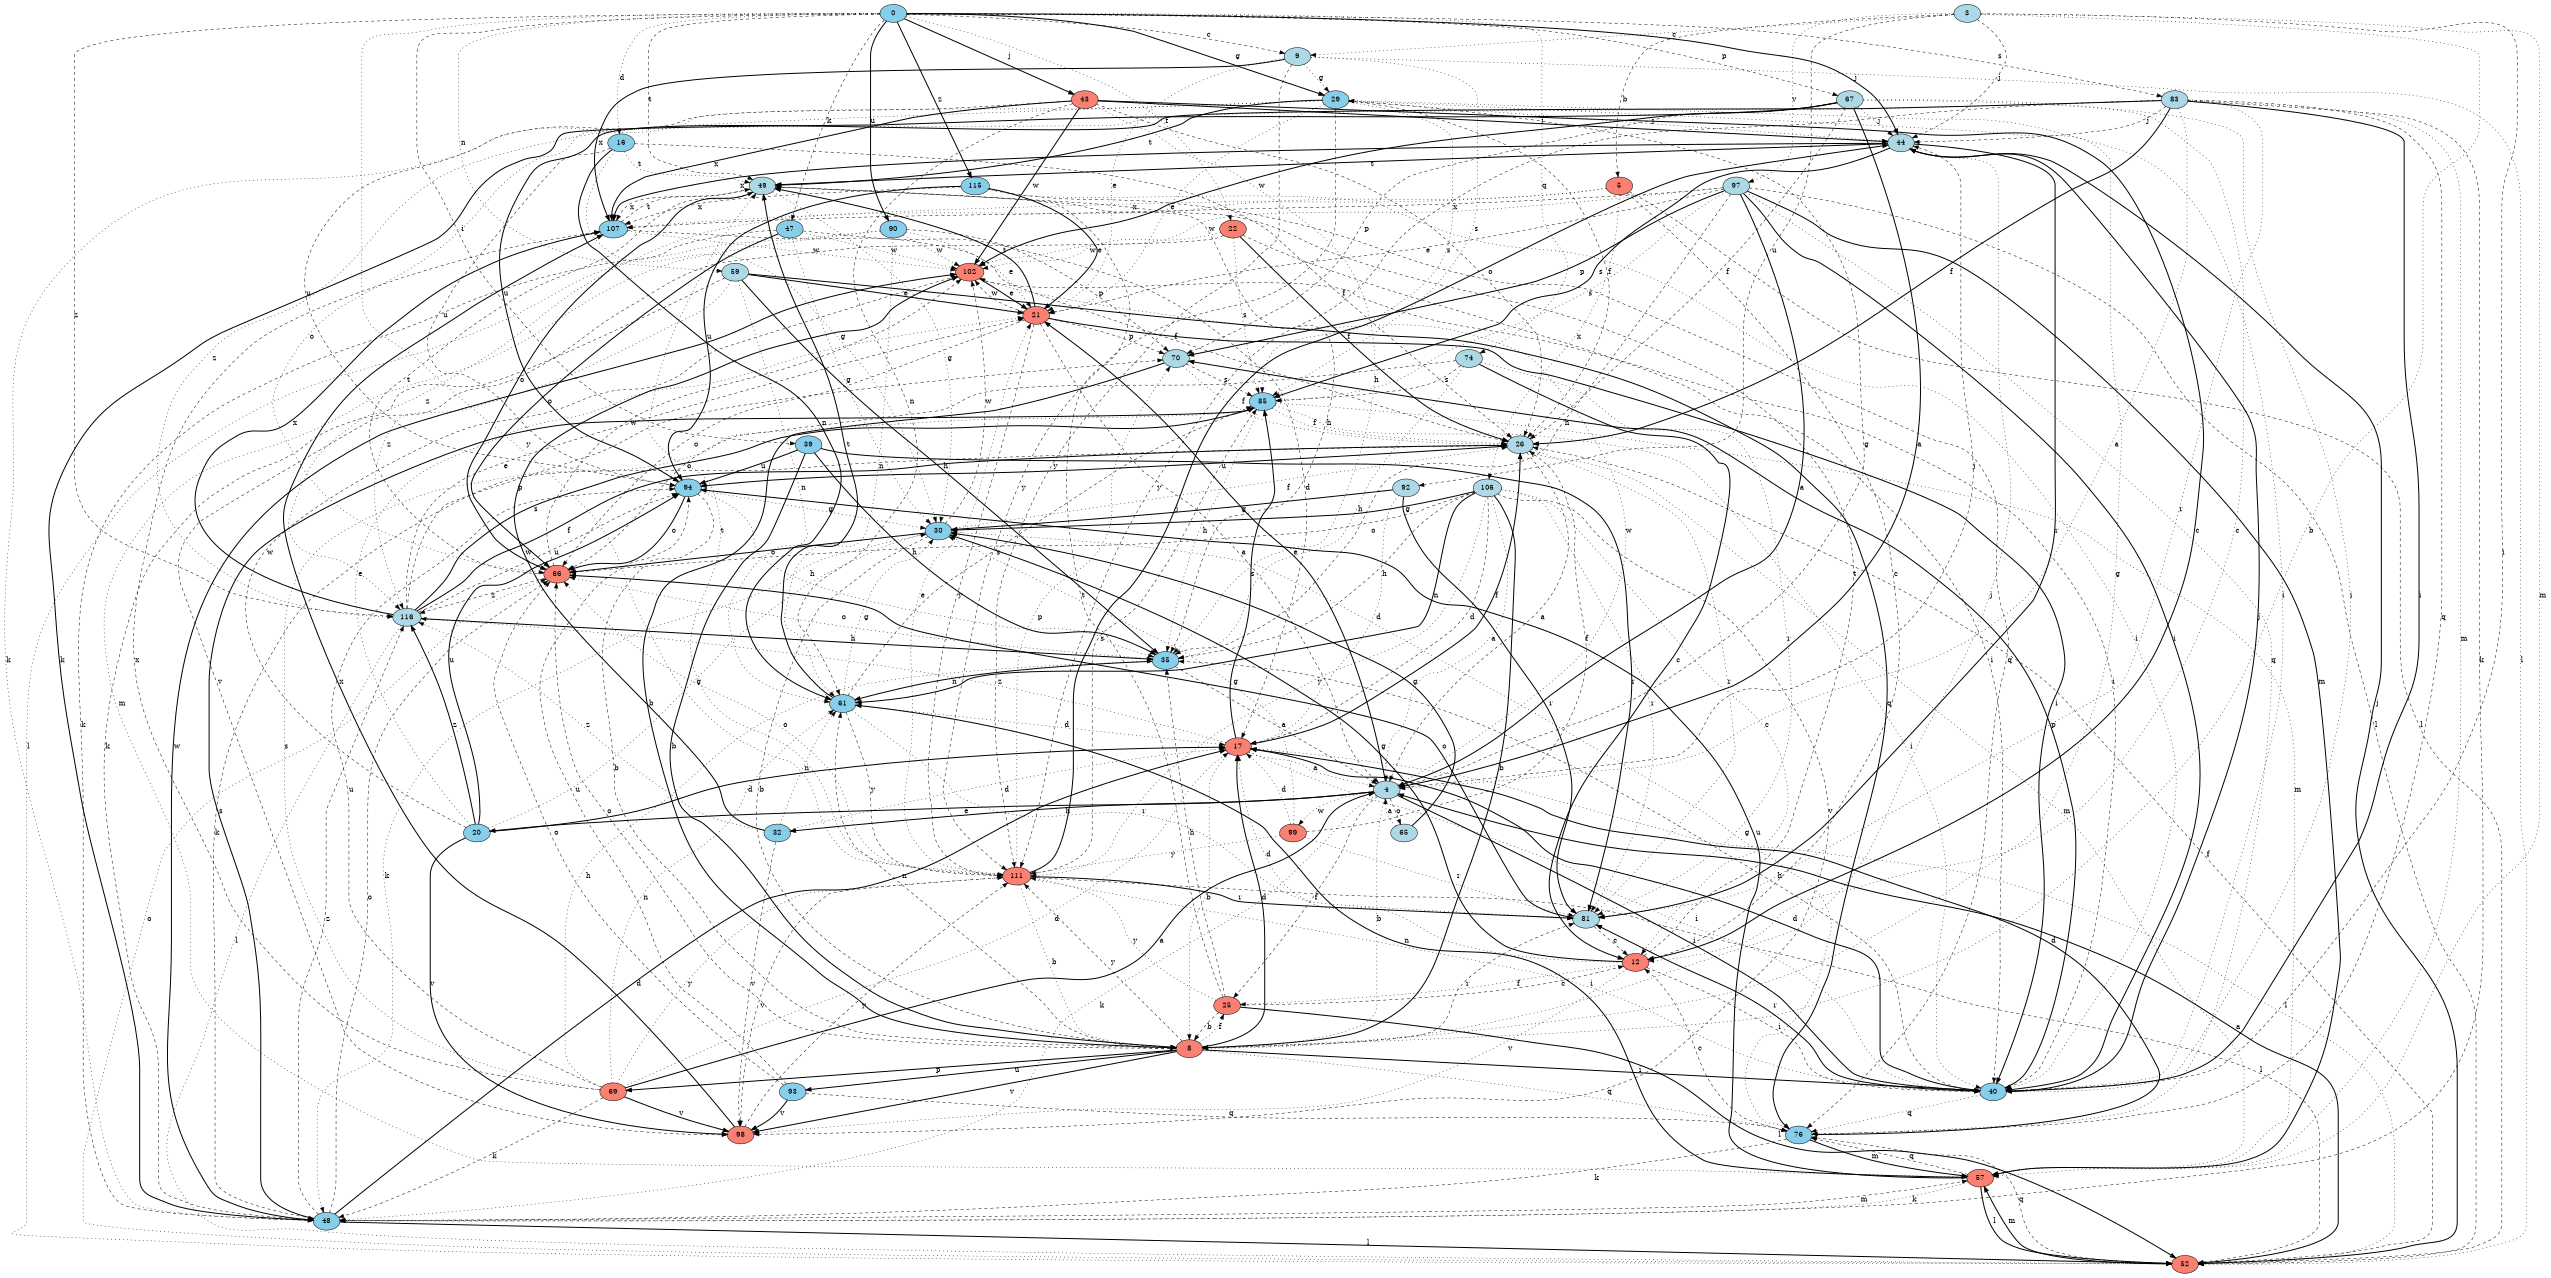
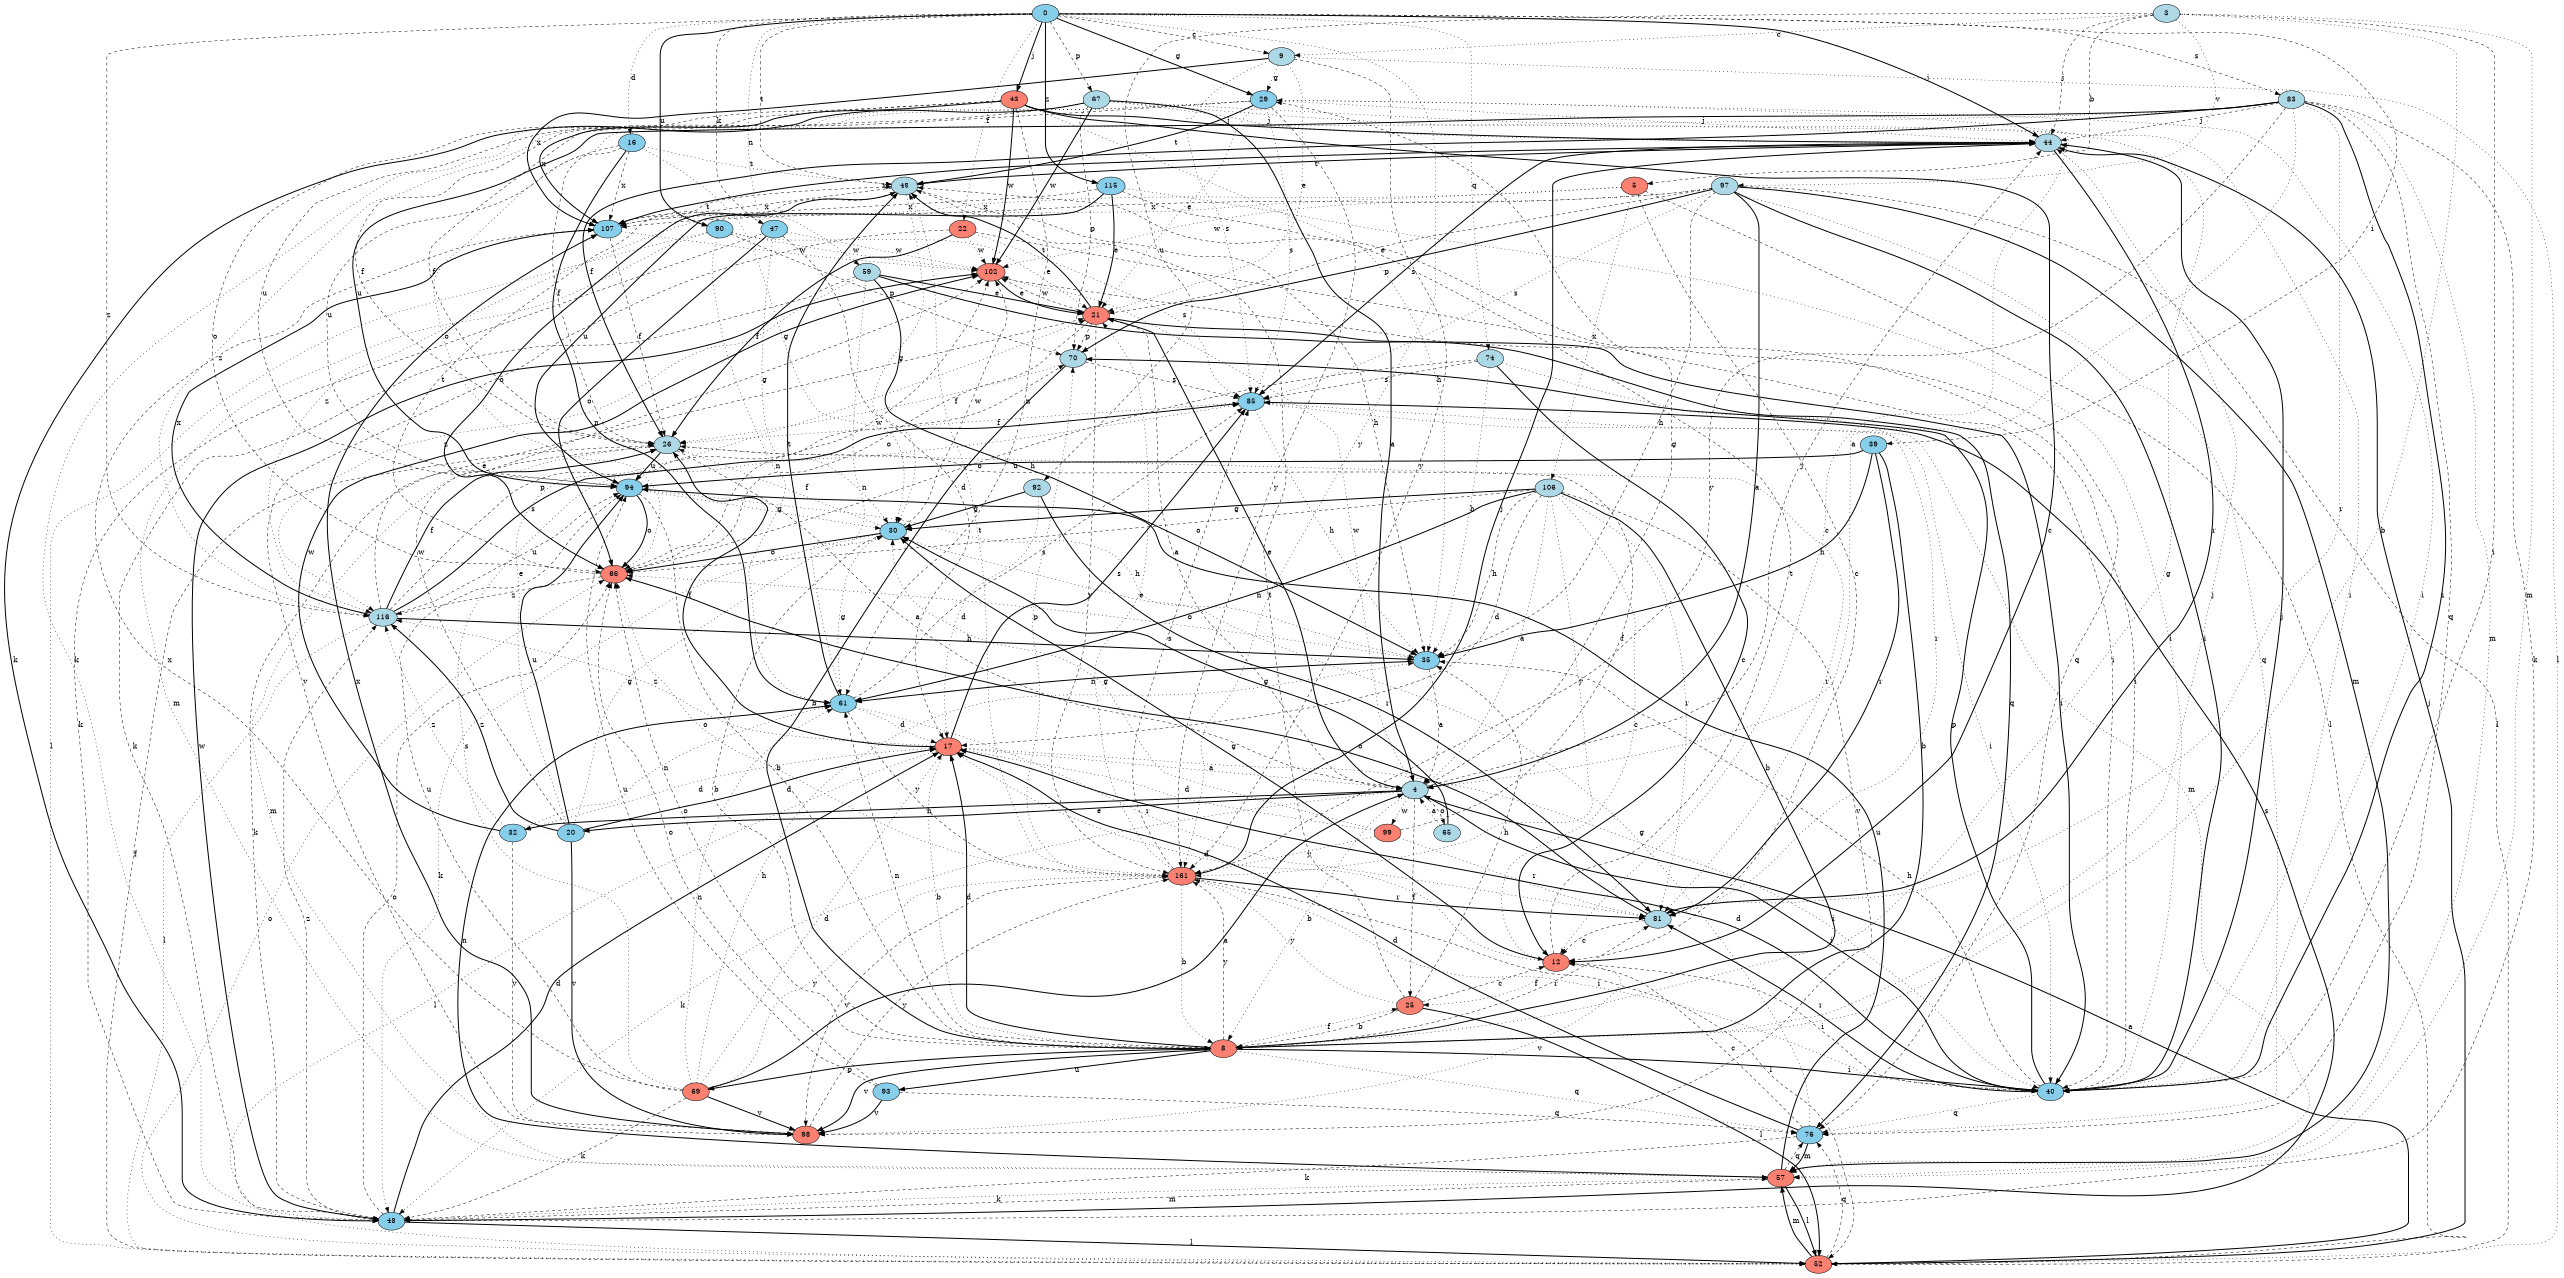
none -> (619, 183)
(1372, 191) -> (286, 202)
(1017, 876) -> (1182, 876)
